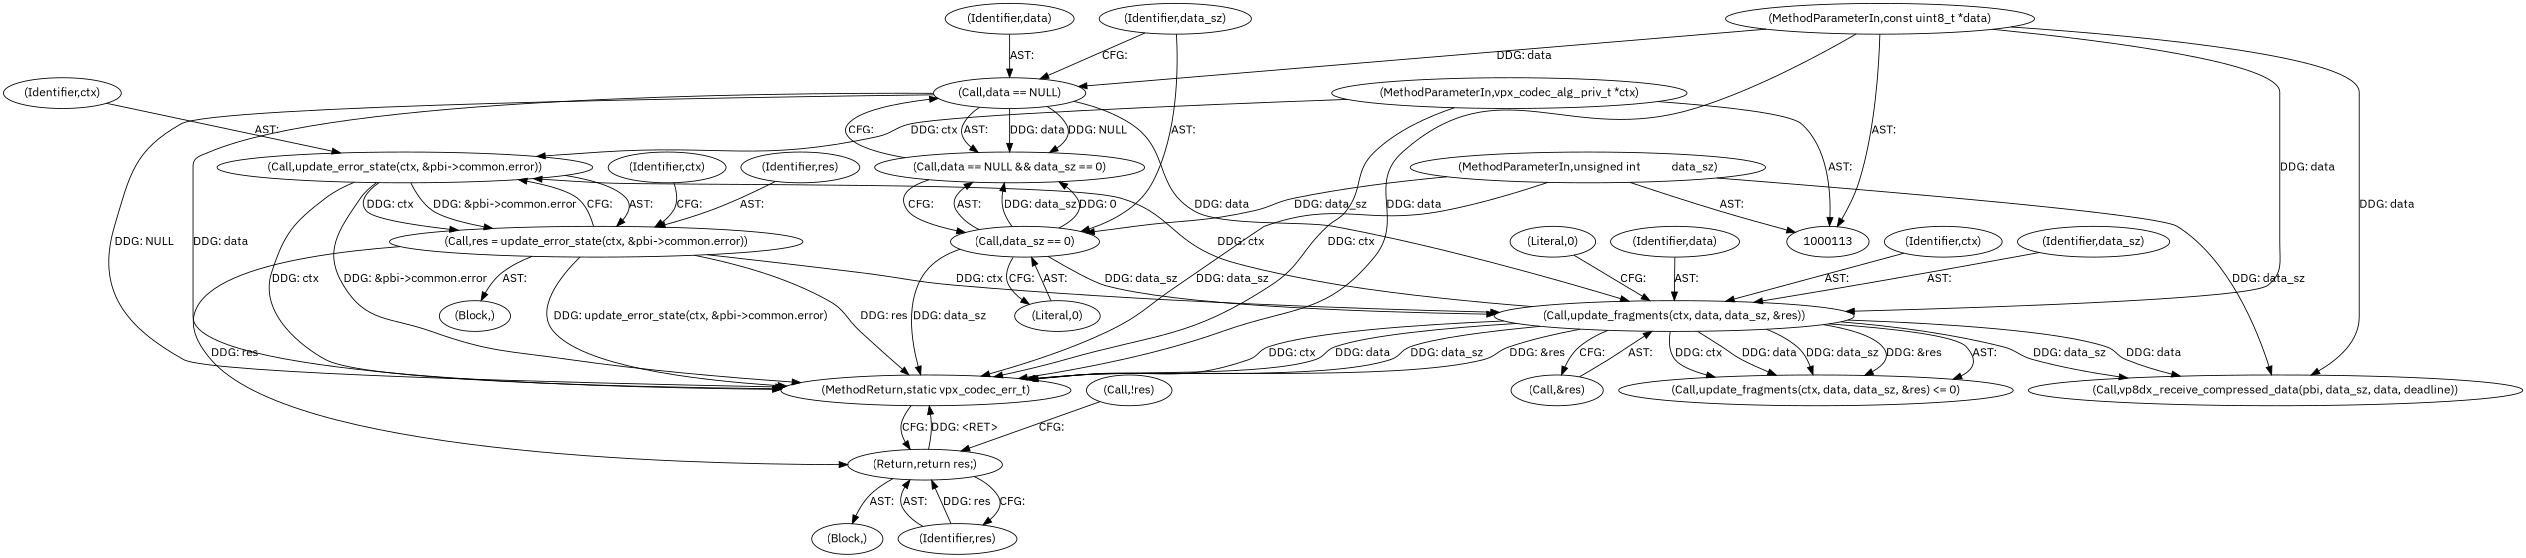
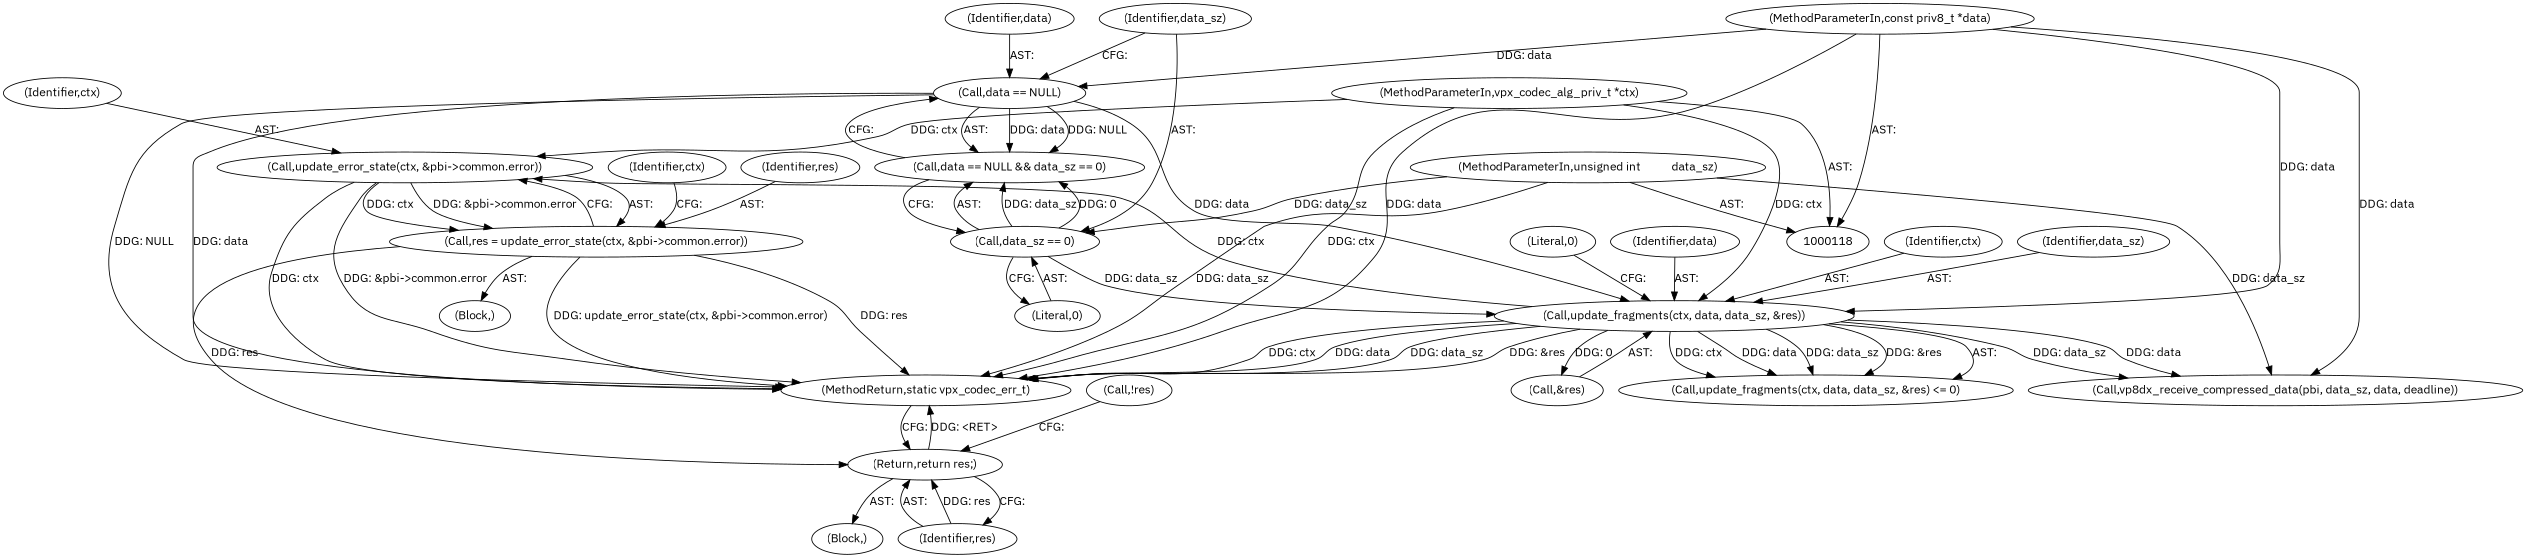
(1880, 19) -> (1880, 19)
(1828, 242) -> (1828, 242)
(1098, 296) -> (1776, 157)
(914, 297) -> none
(1594, 353) -> (1594, 353)
